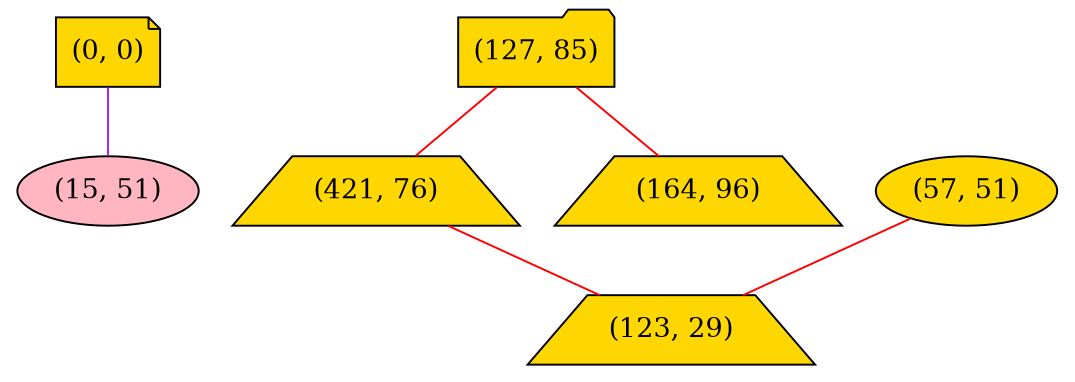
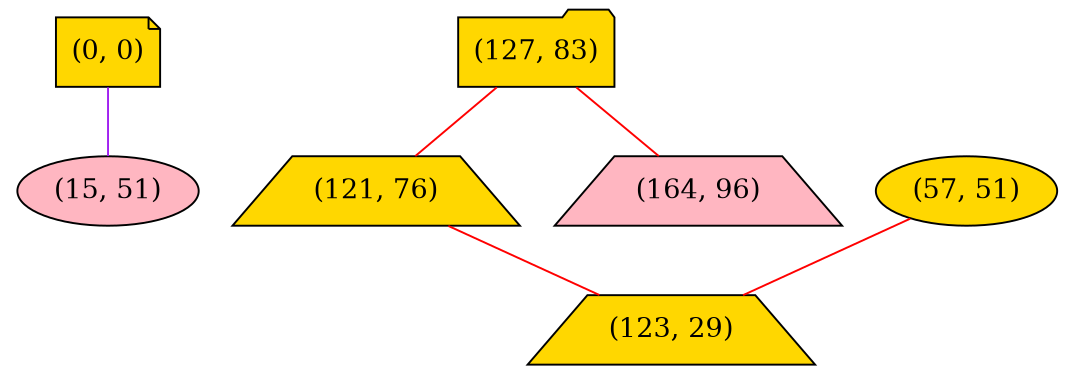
(536, 52) -> (536, 52)
(376, 191) -> (376, 191)
(698, 191) -> (698, 191)
